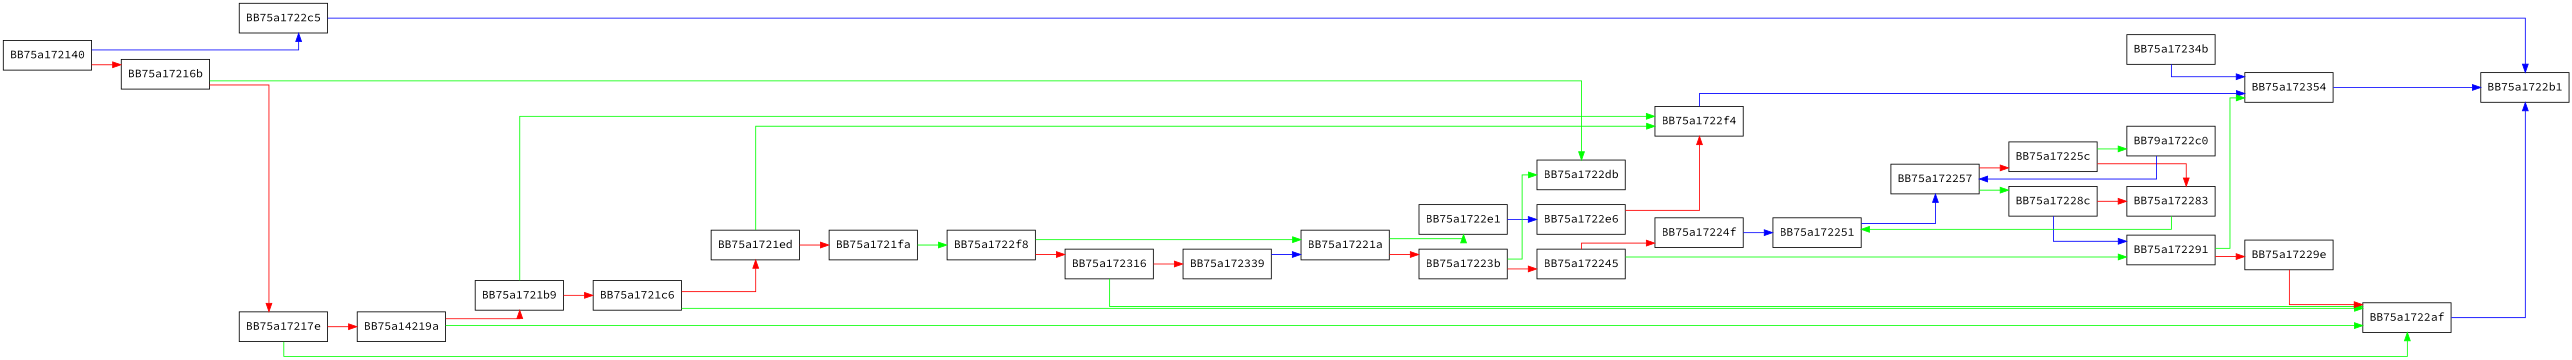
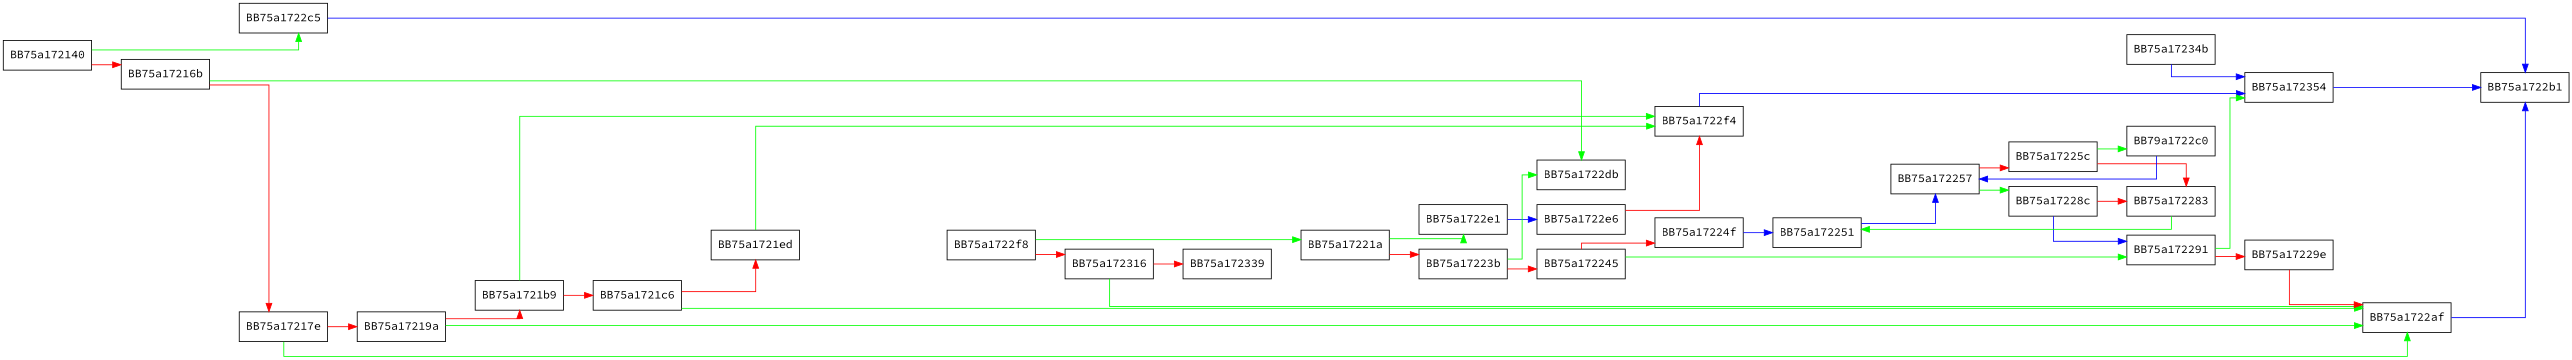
(199, 50) -> (199, 50)
(873, 245) -> none
(1282, 255) -> none
(401, 327) -> (401, 327)
